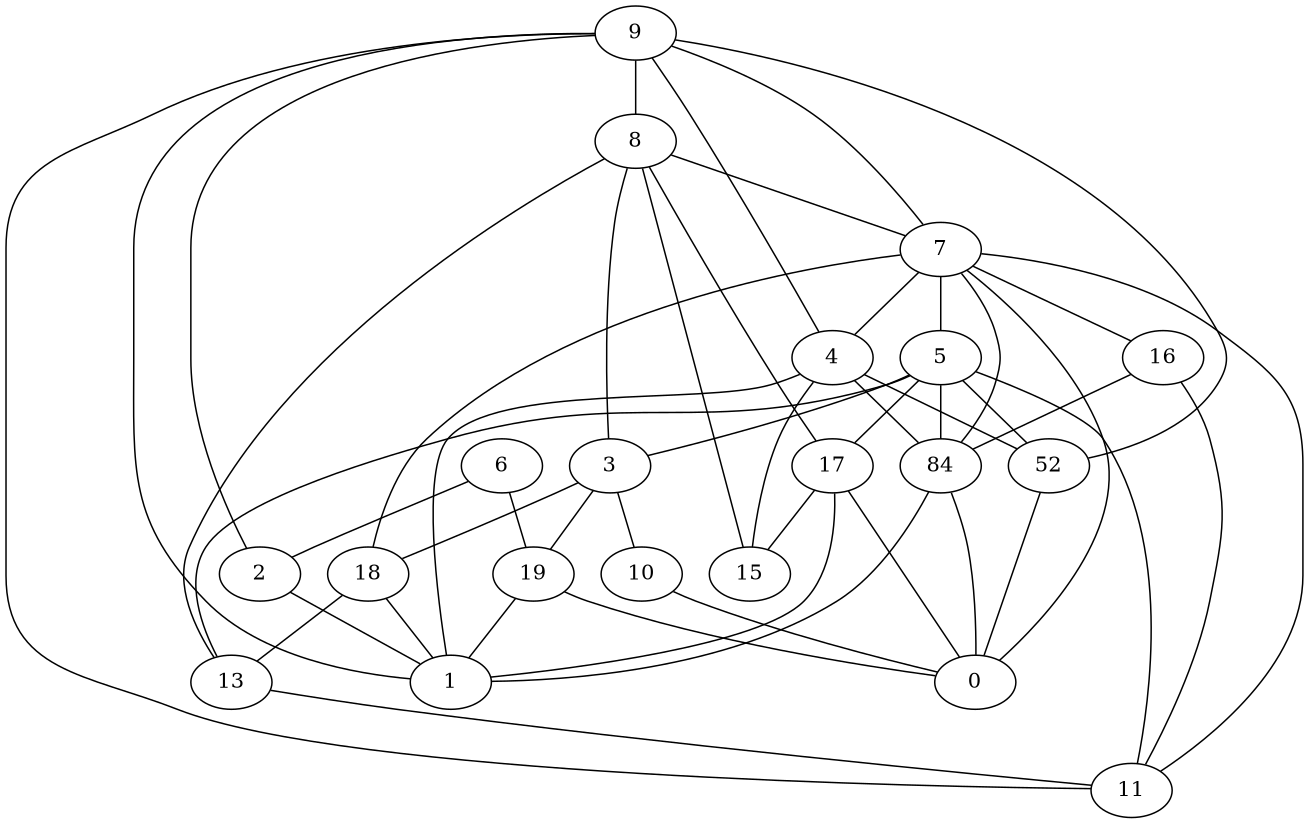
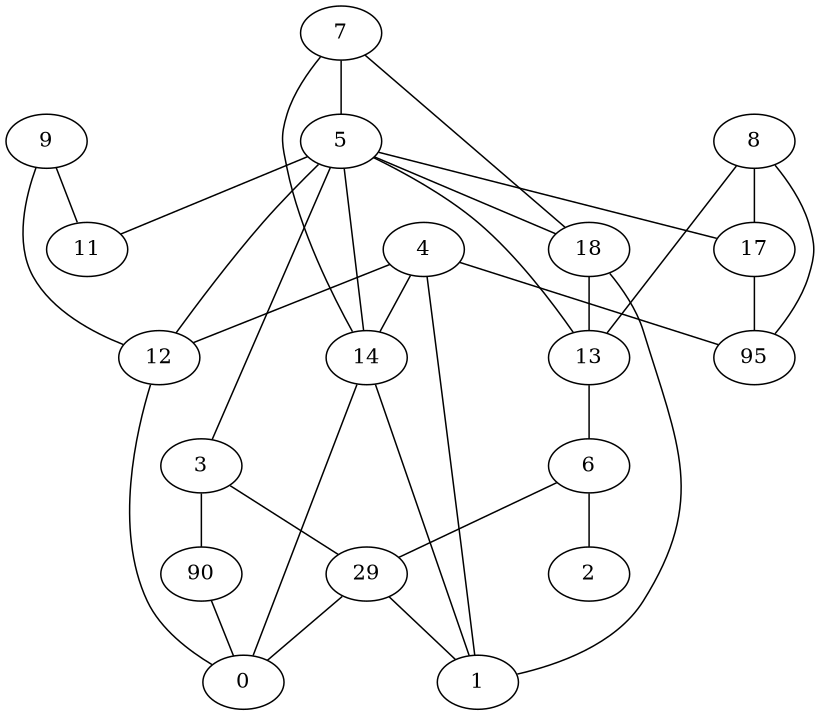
(636, 87) -> none
(813, 114) -> none
(223, 161) -> none
(738, 193) -> none
(788, 195) -> none
(134, 267) -> none
(608, 303) -> none
(887, 303) -> none
(1163, 358) -> none
(1301, 436) -> none
(941, 466) -> (367, 358)
(1049, 466) -> (159, 358)
(1109, 470) -> none
(491, 521) -> (465, 195)
(533, 574) -> (367, 574)
(642, 574) -> (201, 574)
(750, 574) -> (754, 358)
(904, 574) -> none
(355, 628) -> none
(697, 645) -> none
(681, 743) -> (589, 412)
